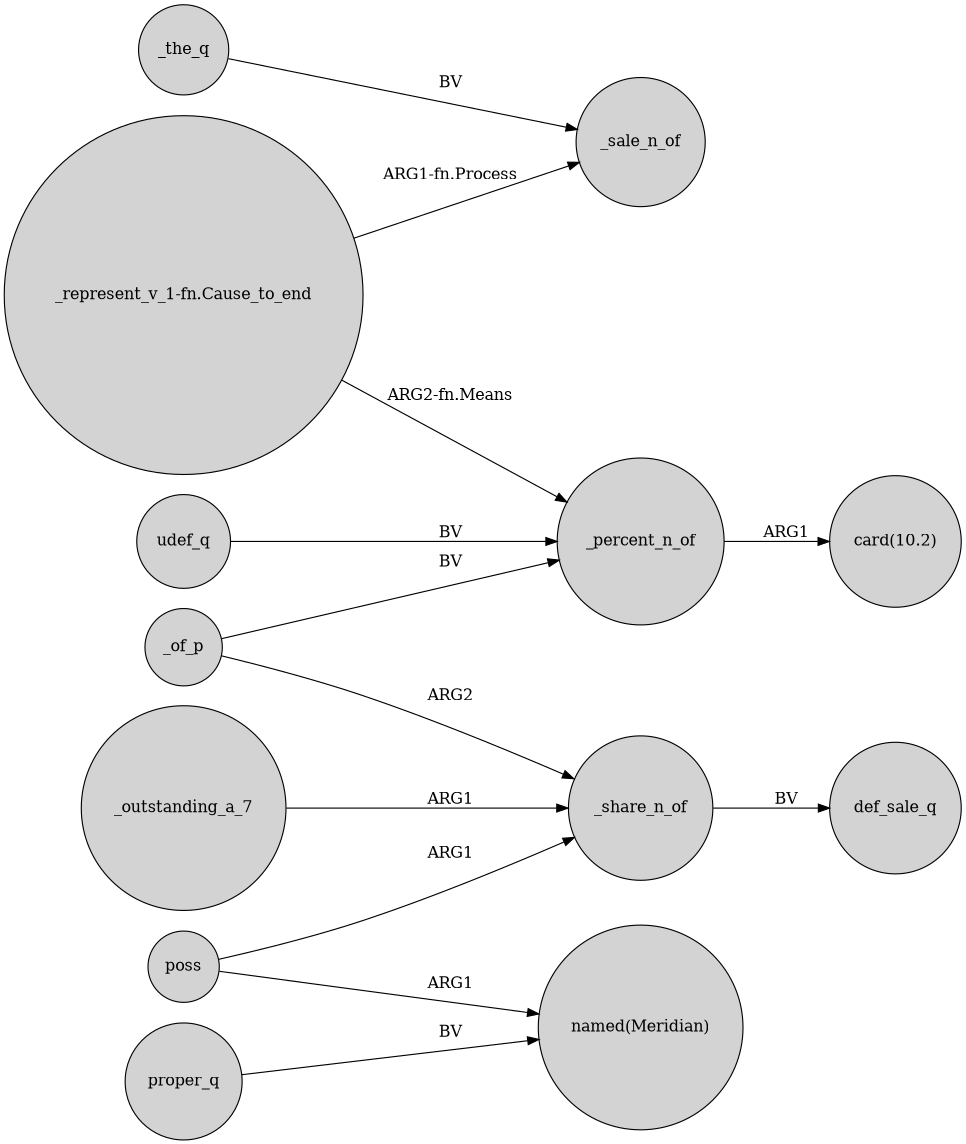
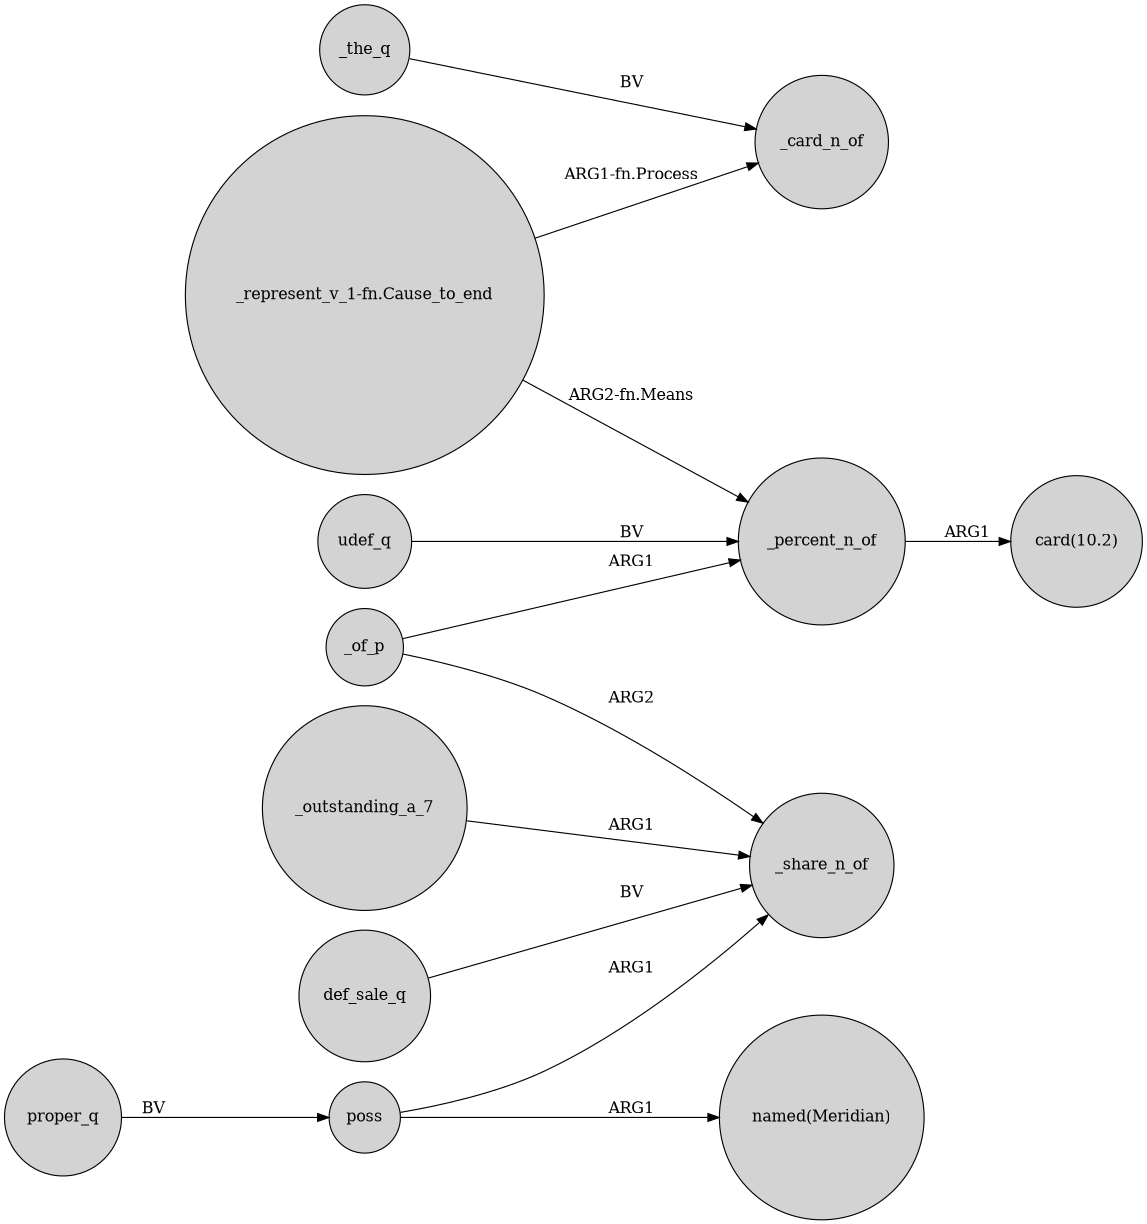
(641, 142) -> (822, 142)
(451, 562) -> (632, 562)
(766, 808) -> (585, 933)
(385, 1058) -> (220, 1117)
